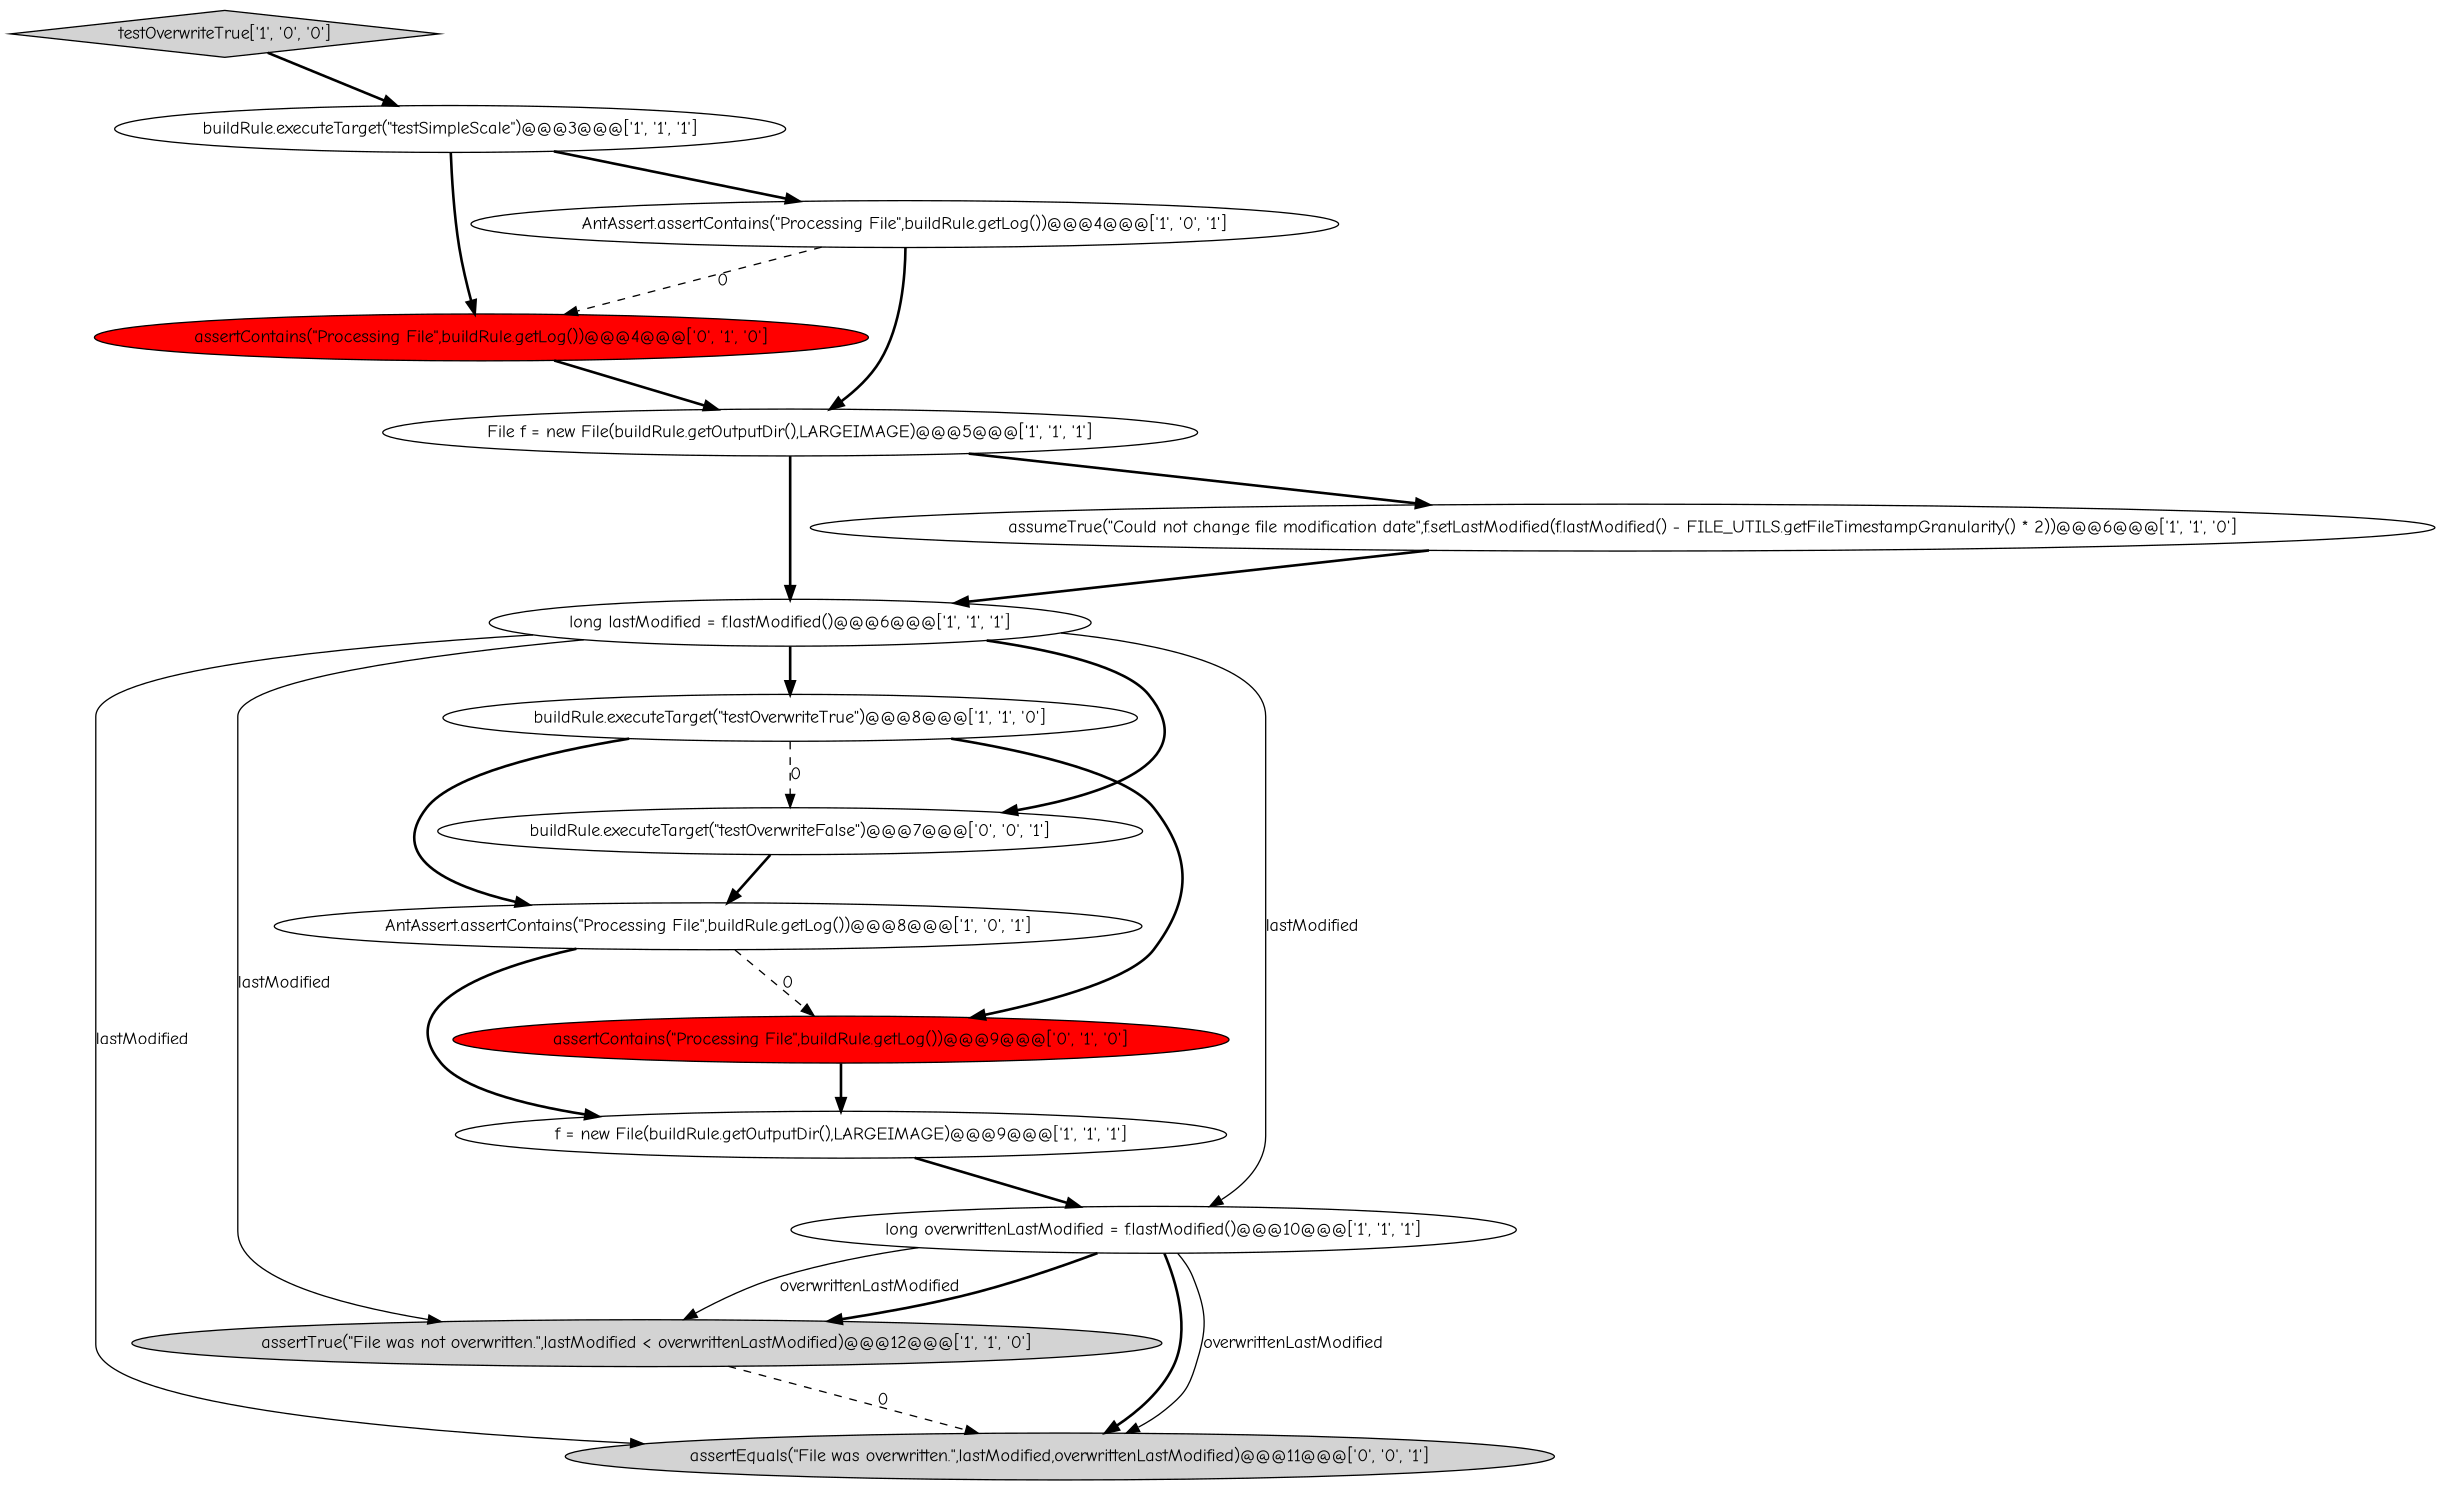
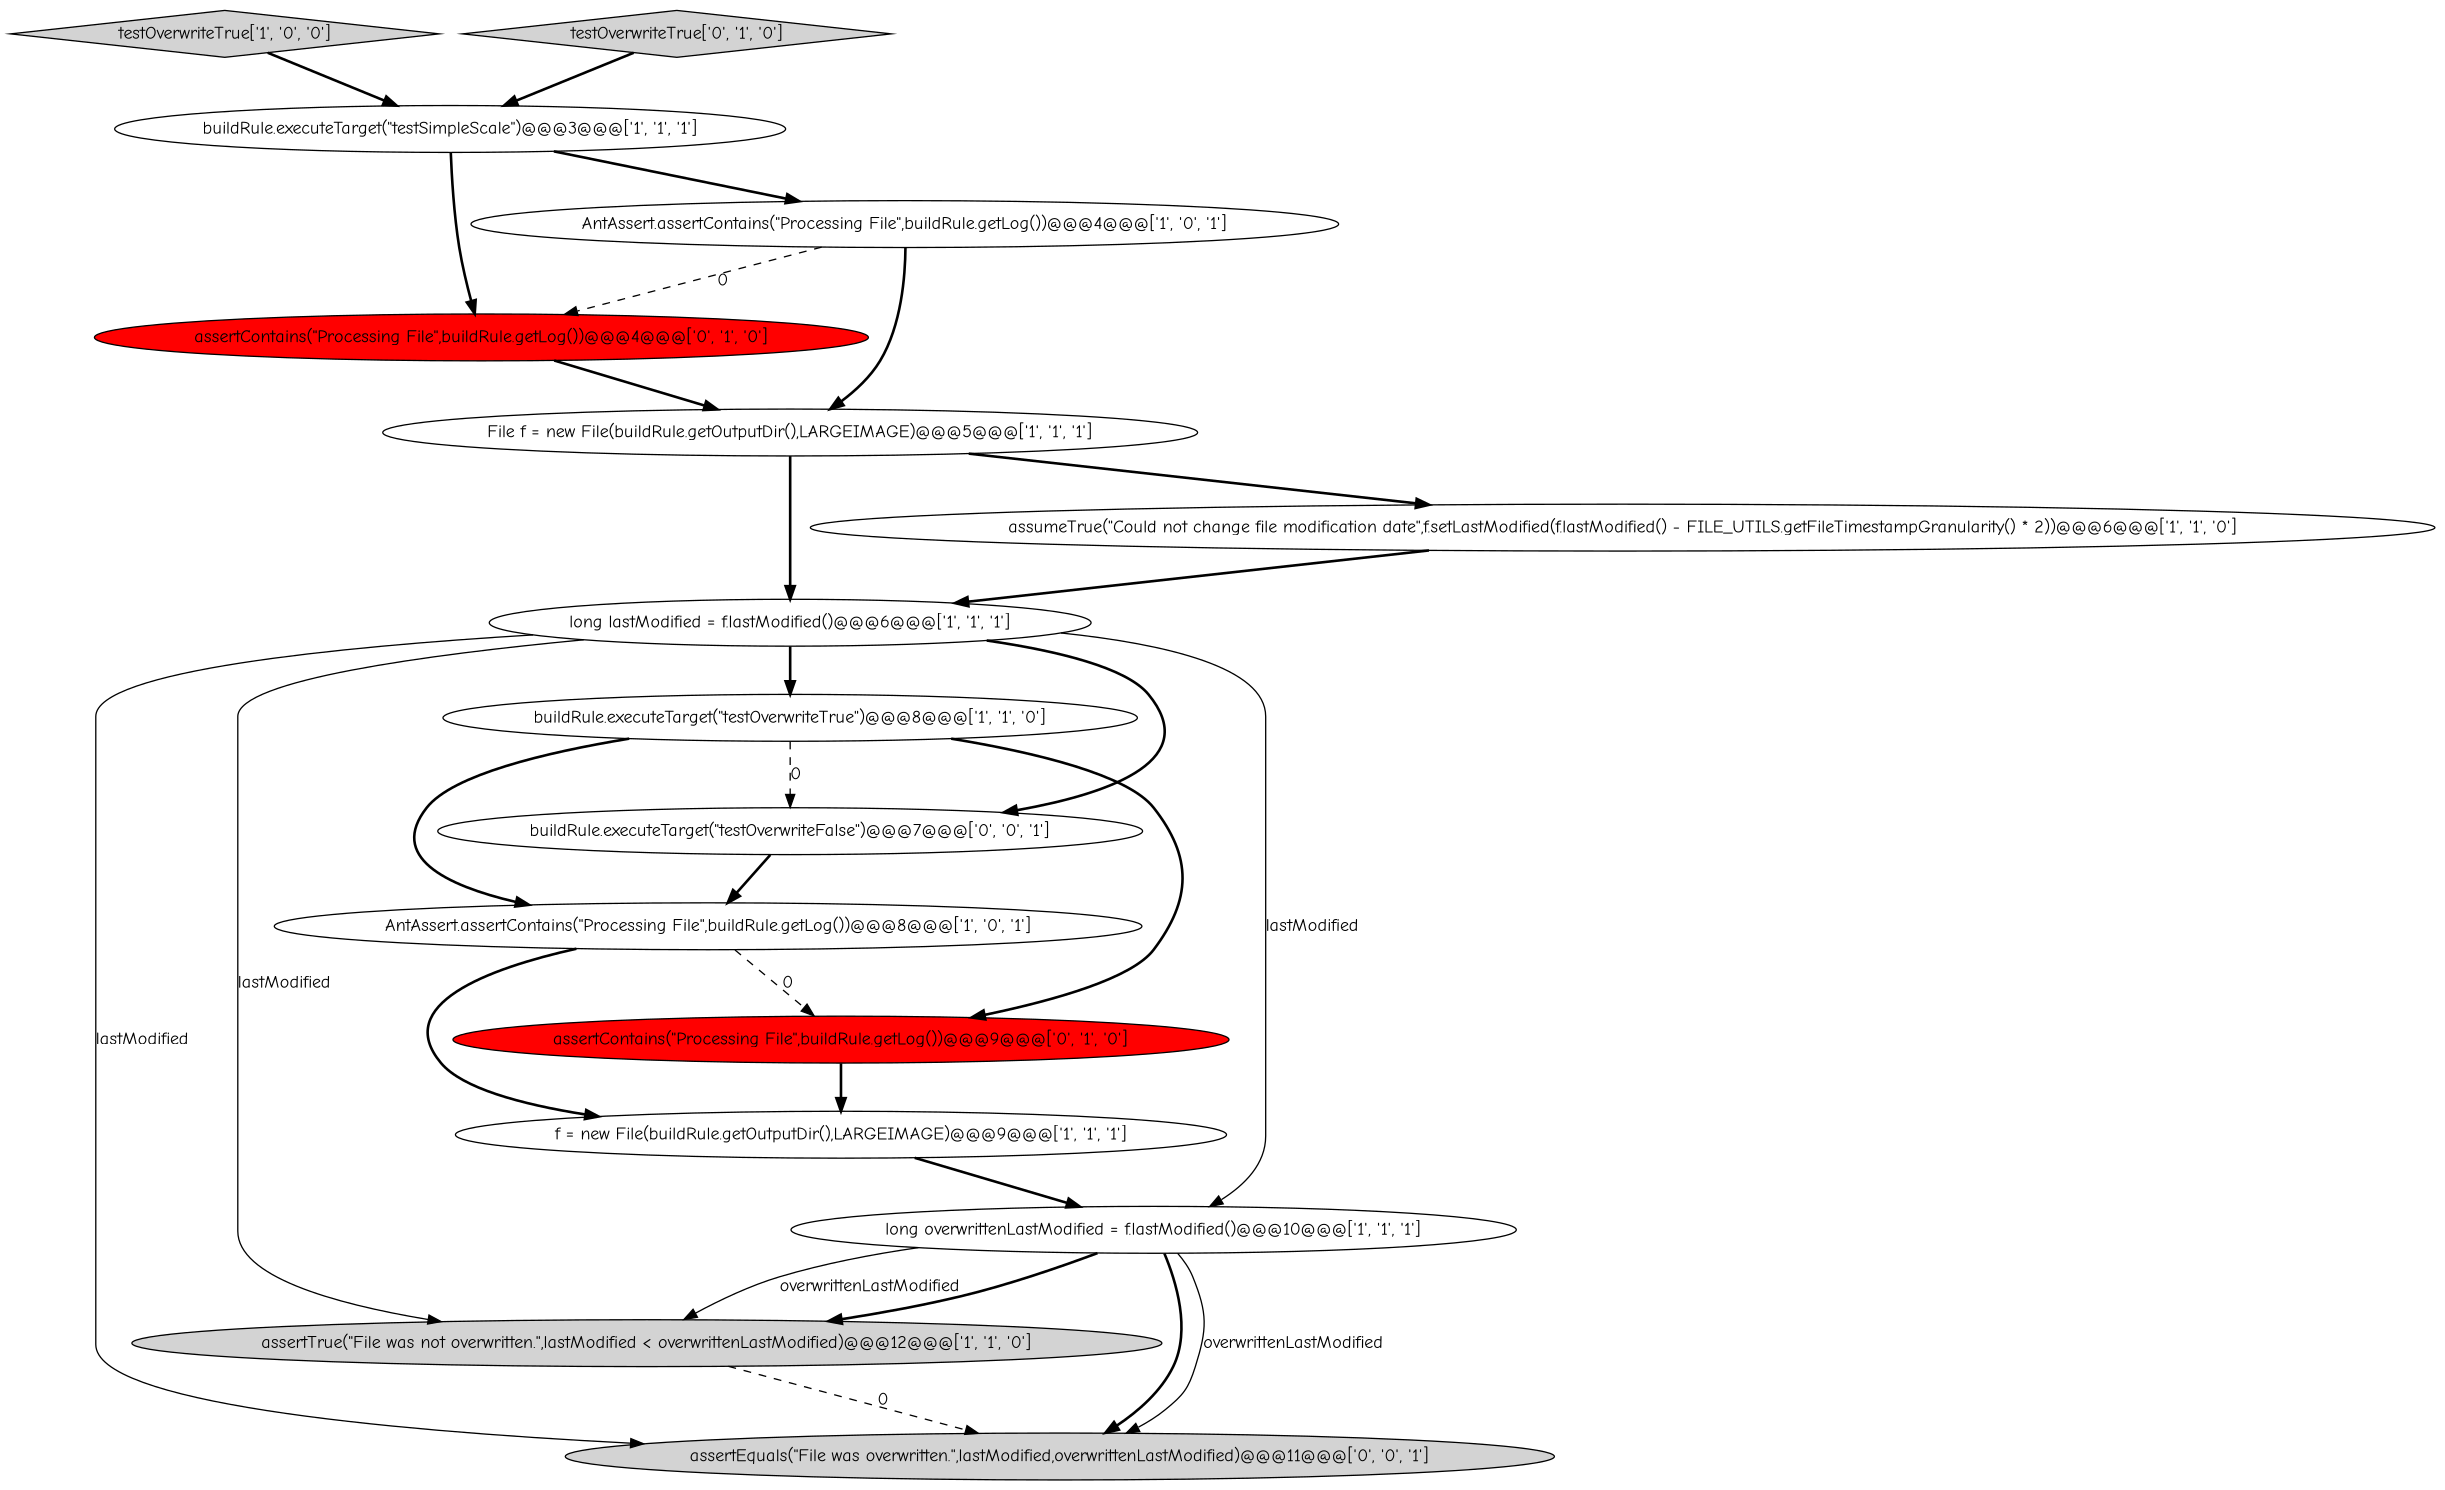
none -> (677, 34)
